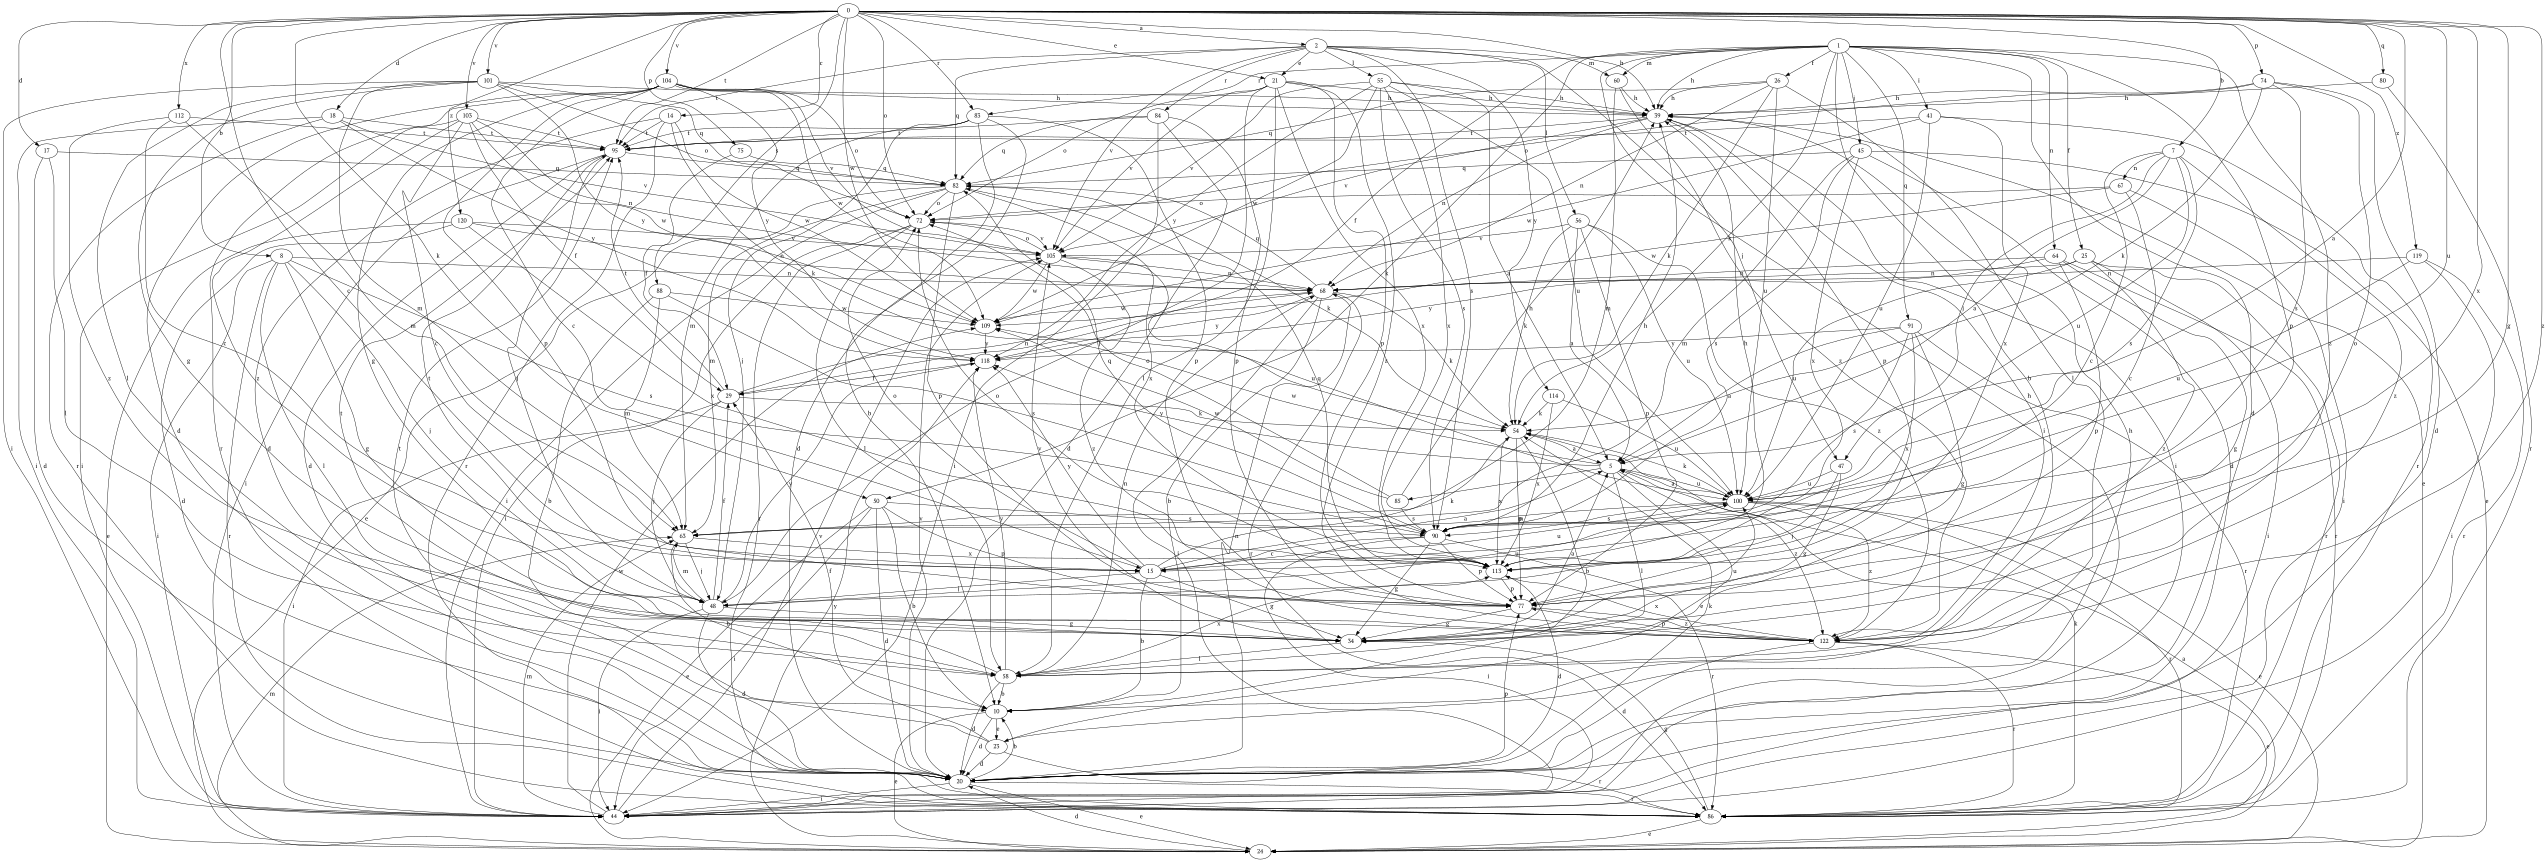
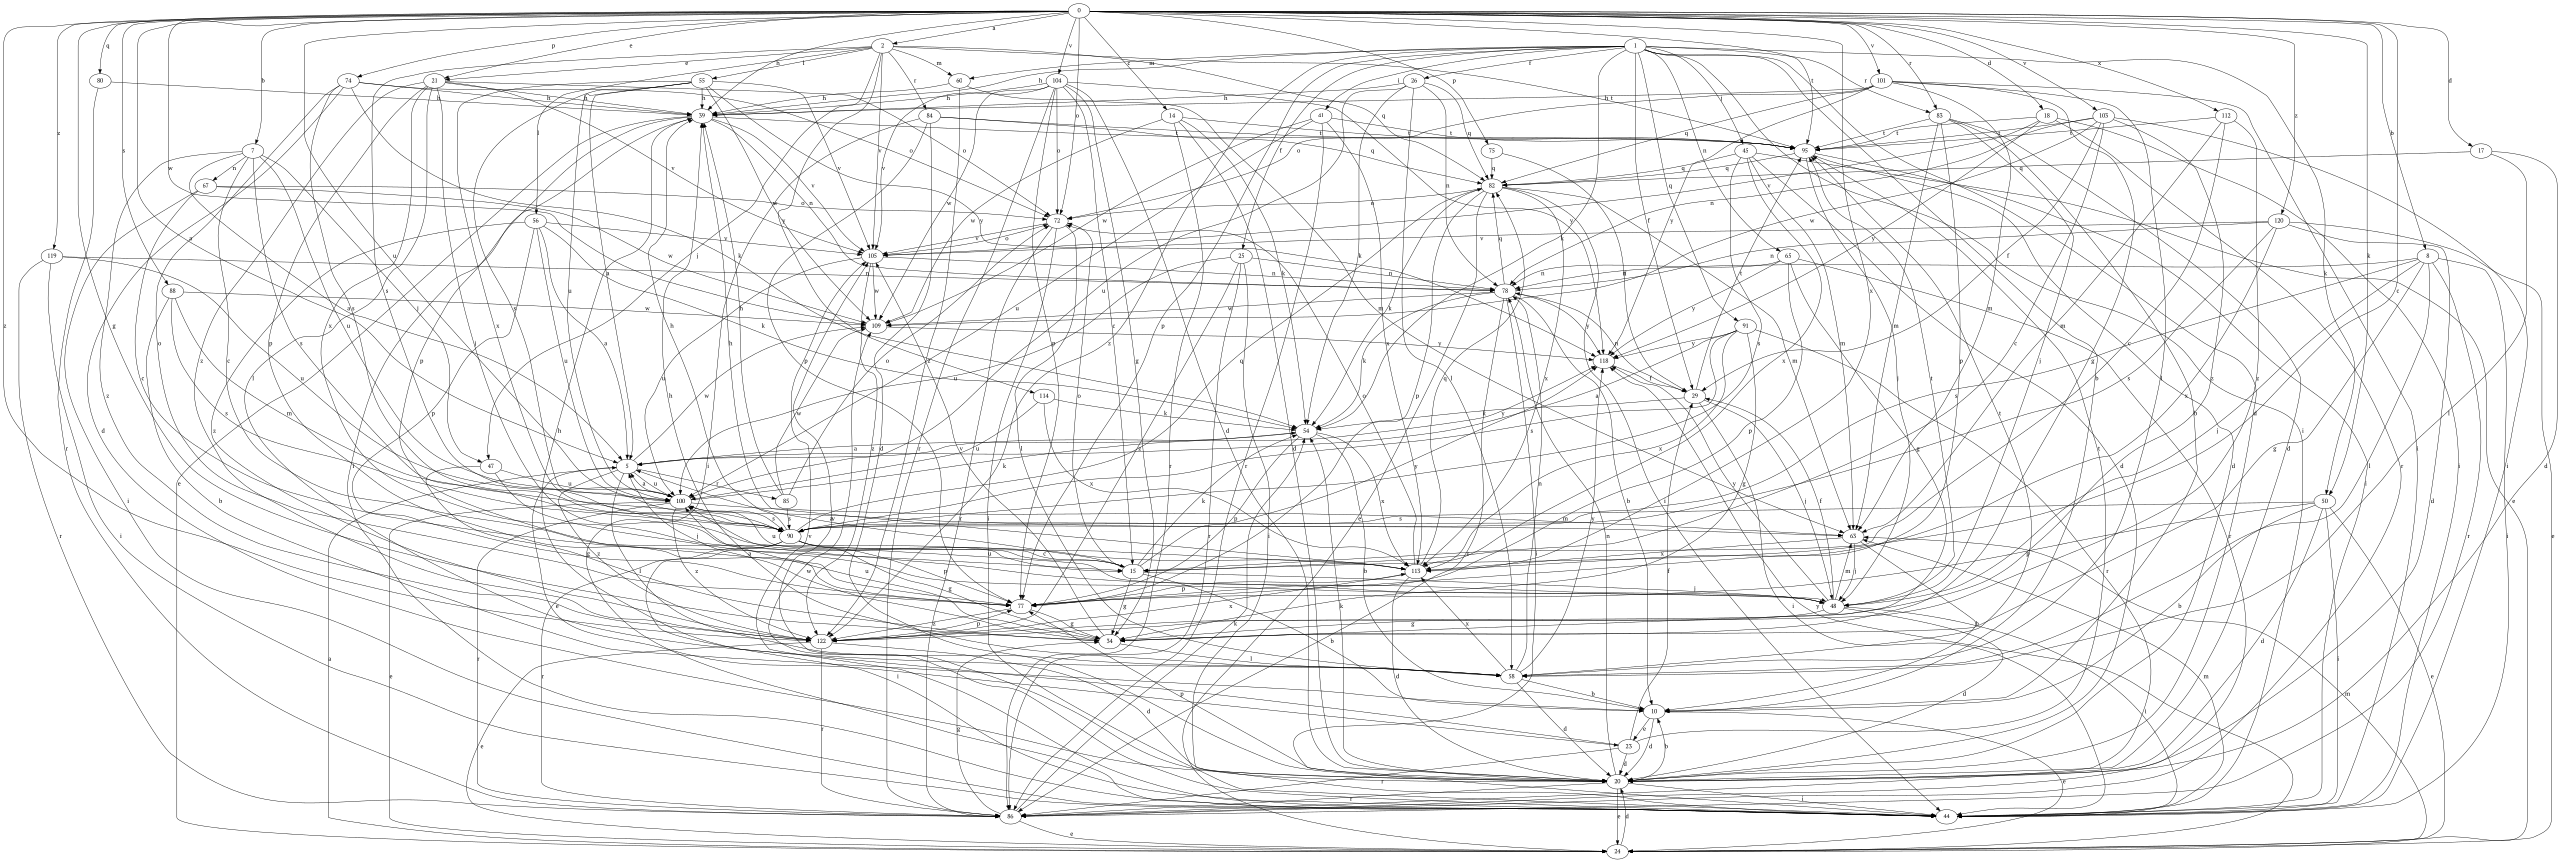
(2055, 256) -> (1788, 256)
(1323, 291) -> (1505, 291)
none -> (1658, 515)
